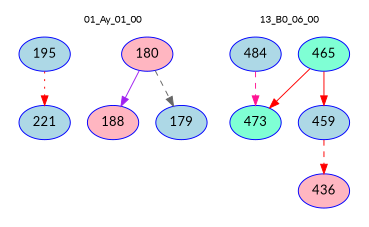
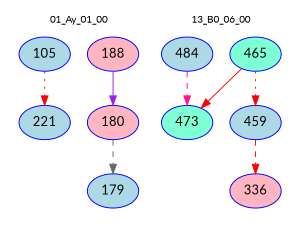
(45, 54) -> (45, 54)
(132, 84) -> (113, 84)
(324, 84) -> (256, 84)
(324, 191) -> (256, 191)
